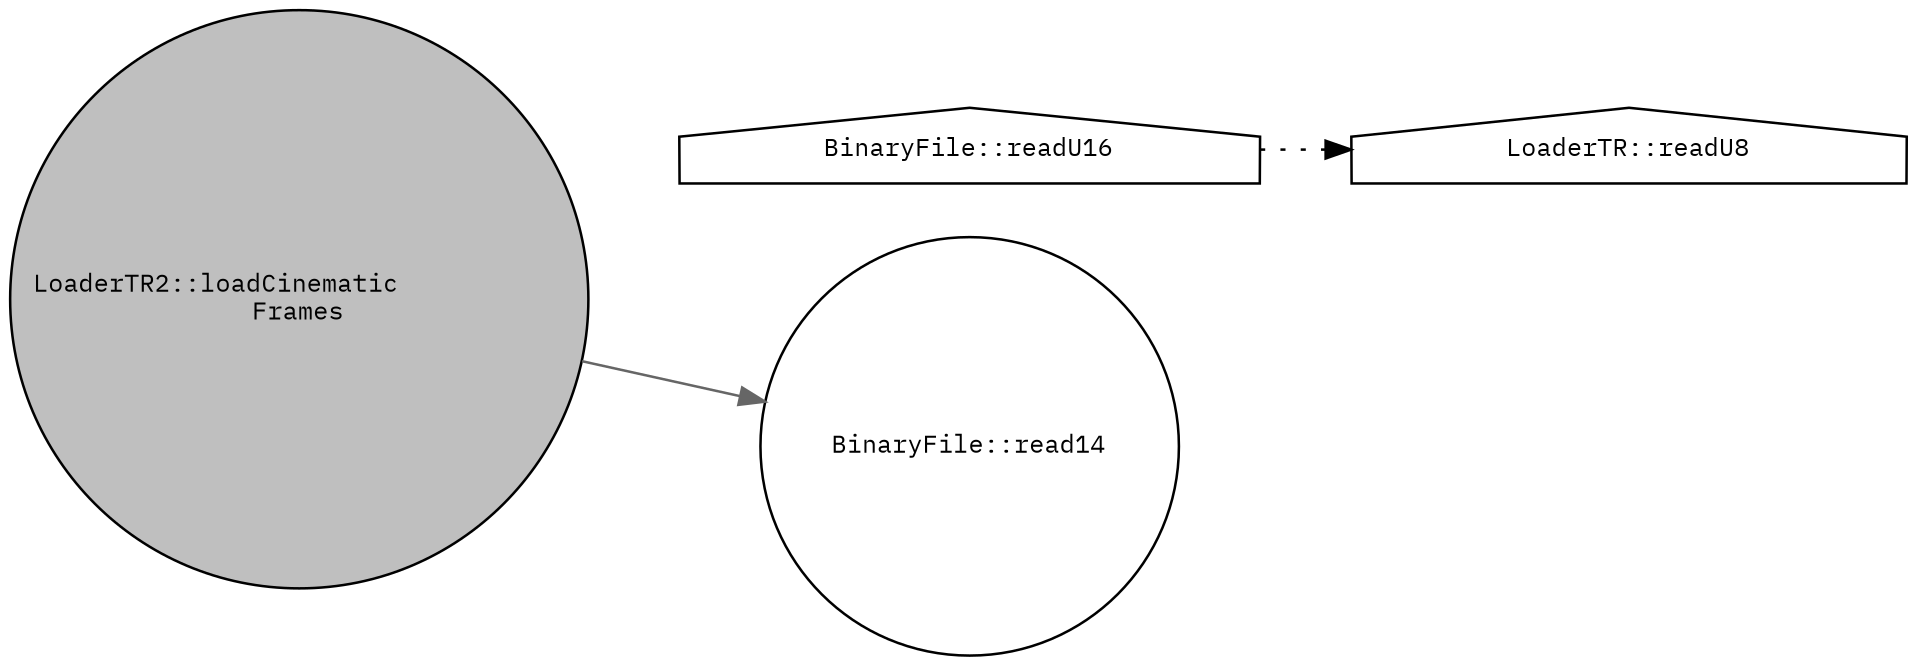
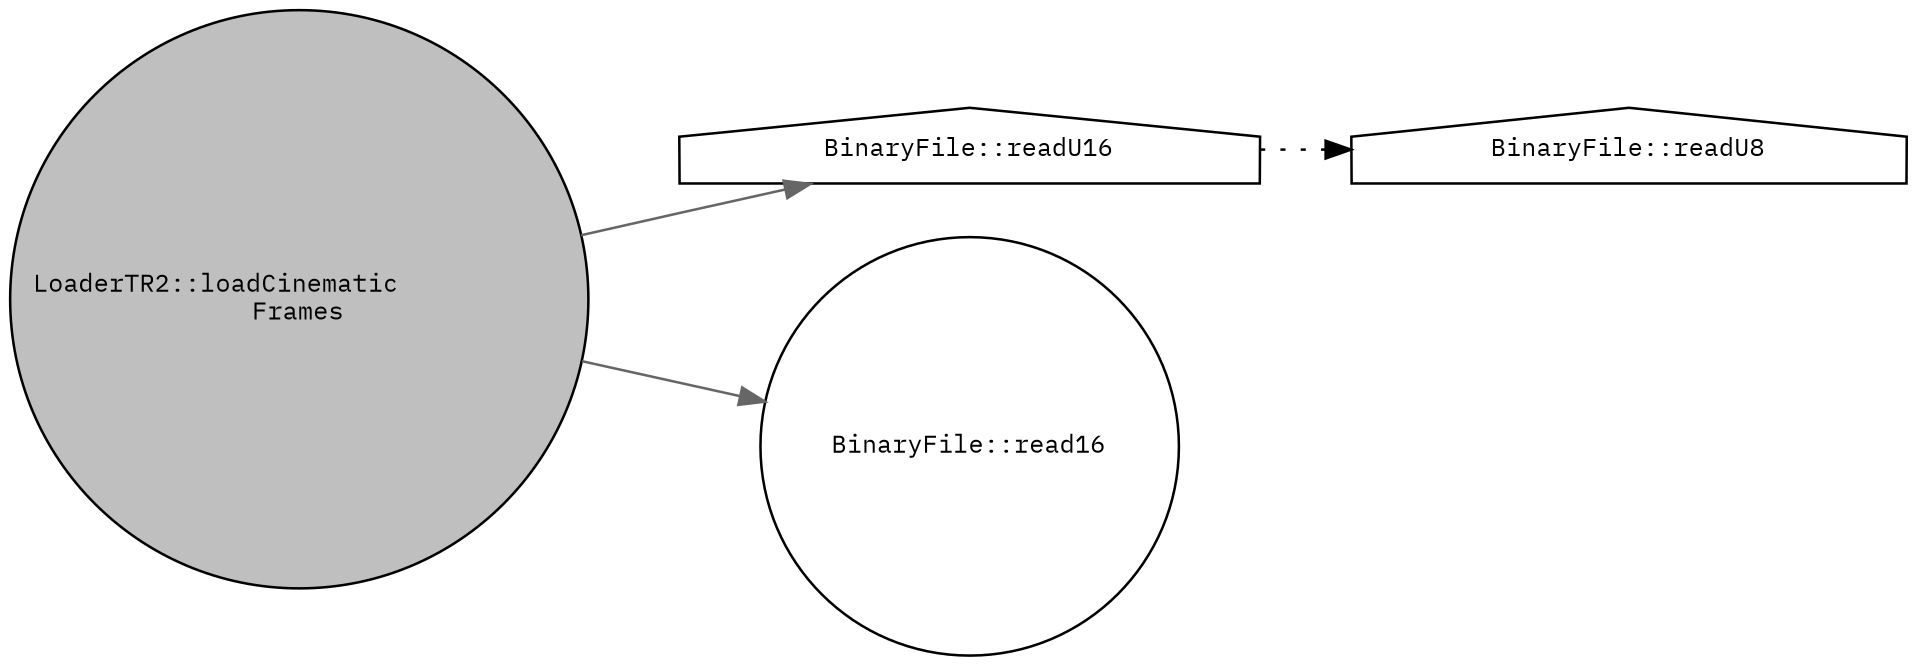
(1629, 150) -> (1629, 150)
none -> (683, 212)
(970, 446) -> (970, 446)
